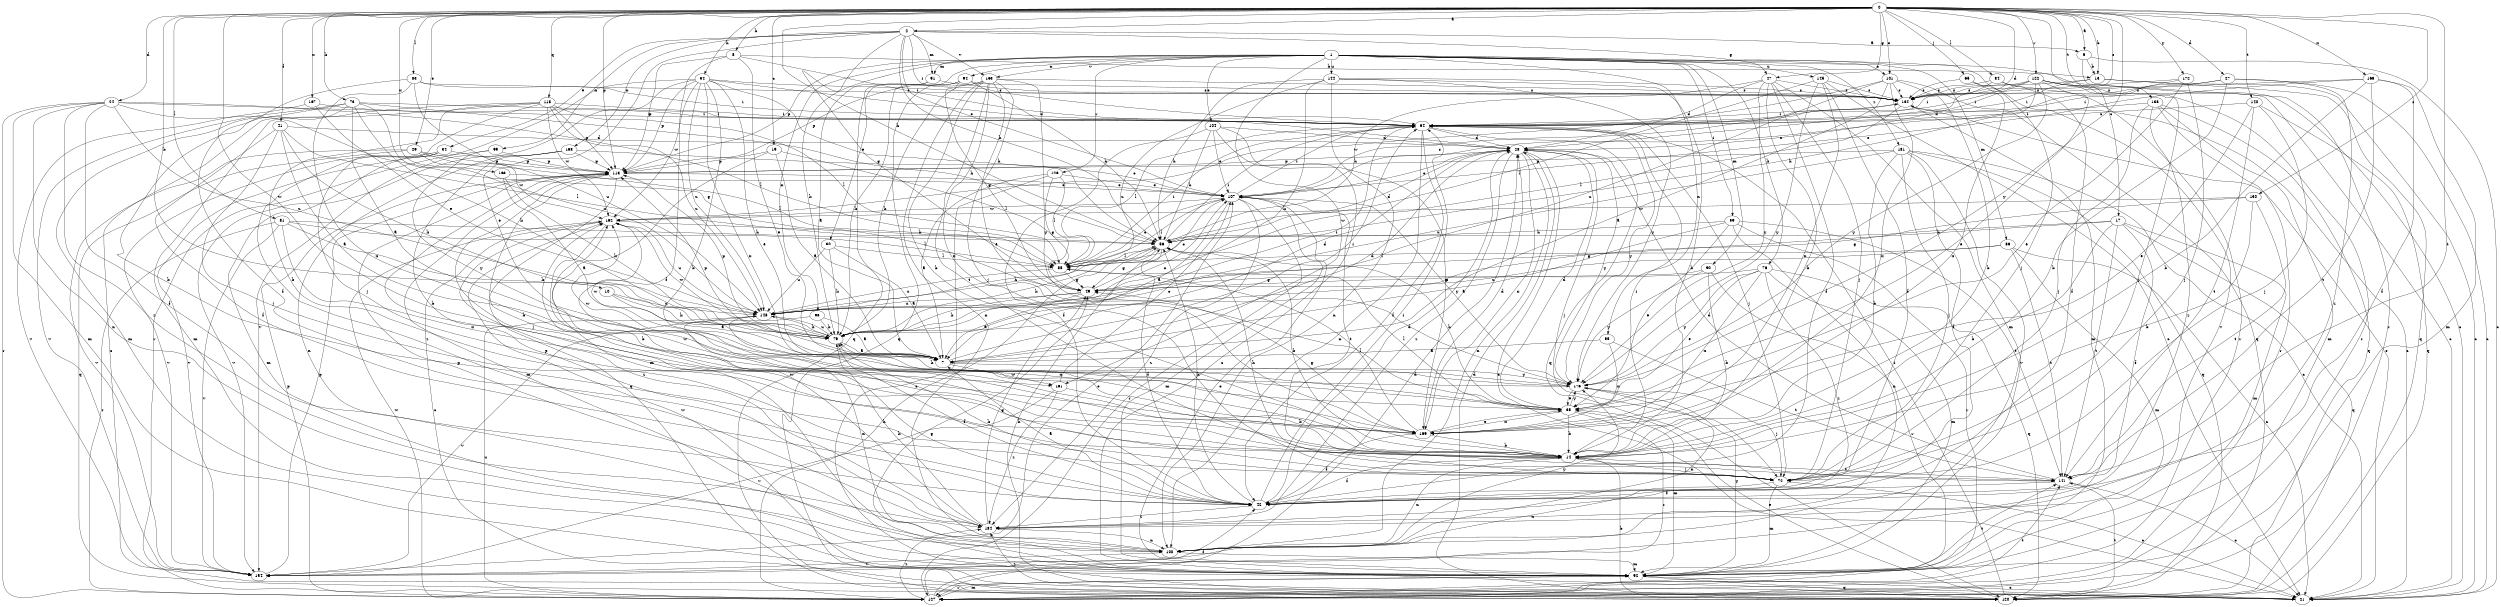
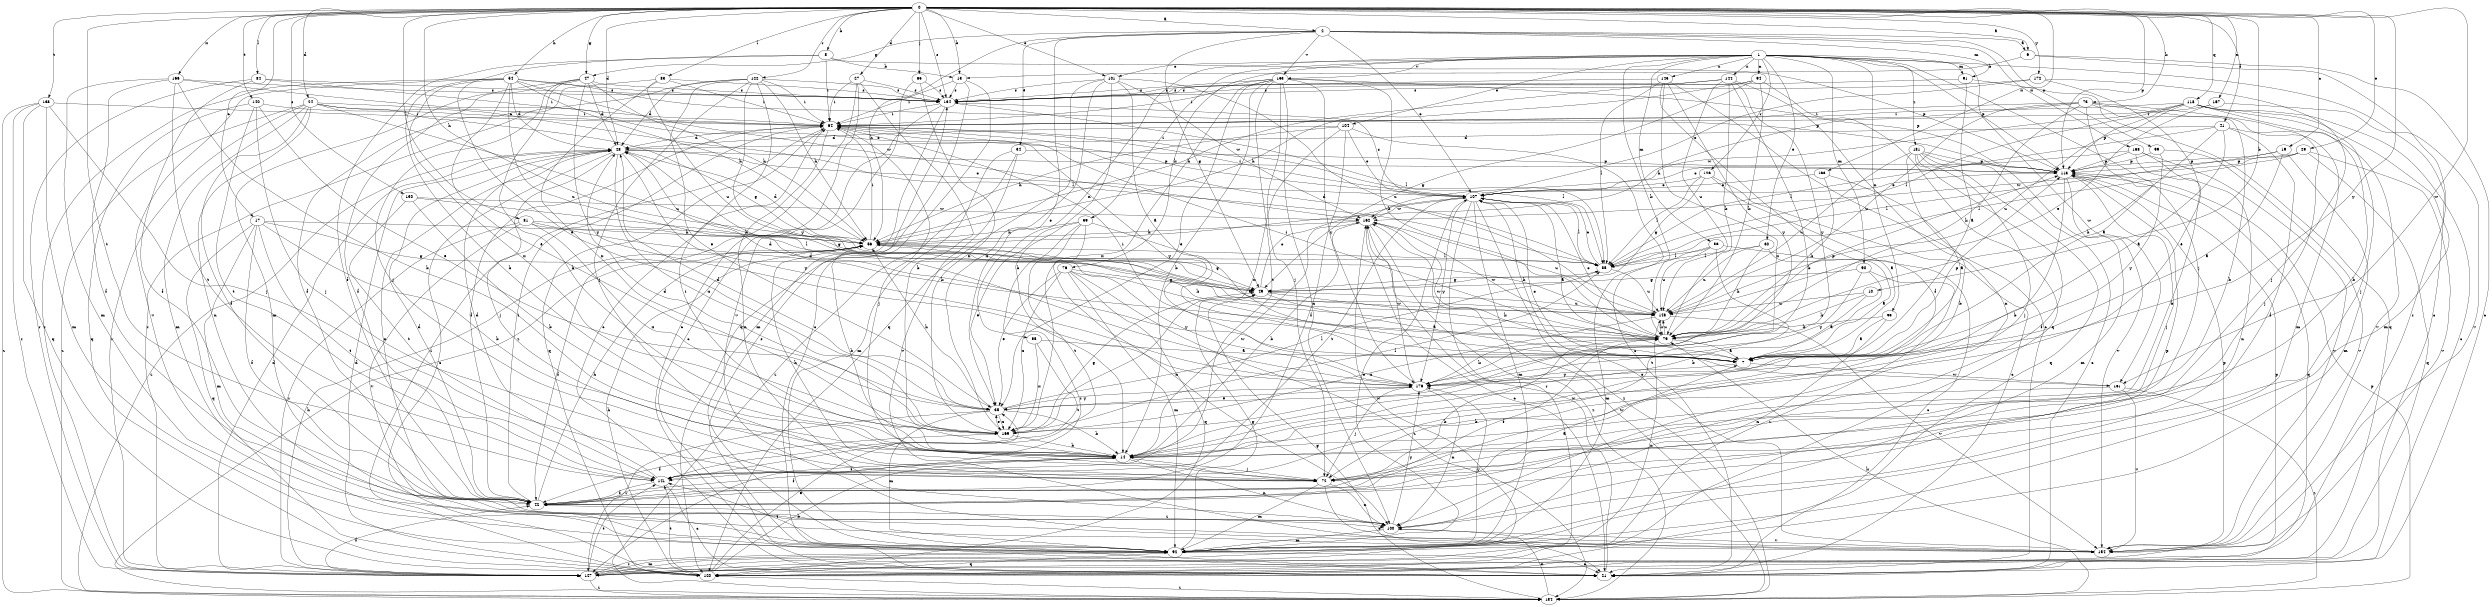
(1141, 109) -> (1080, 112)
(1174, 197) -> (1324, 197)
(1125, 517) -> (941, 513)
